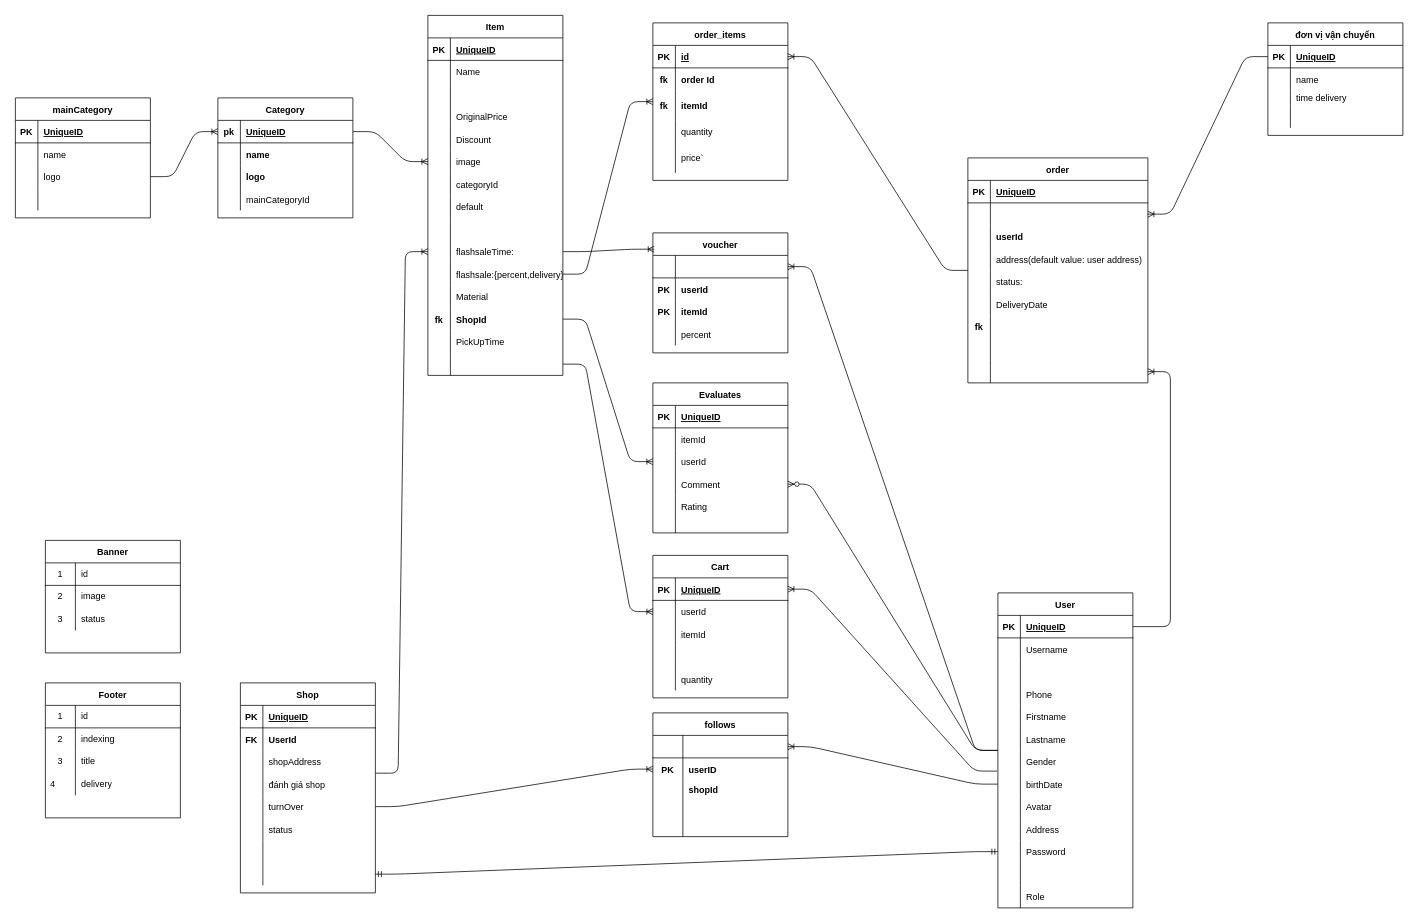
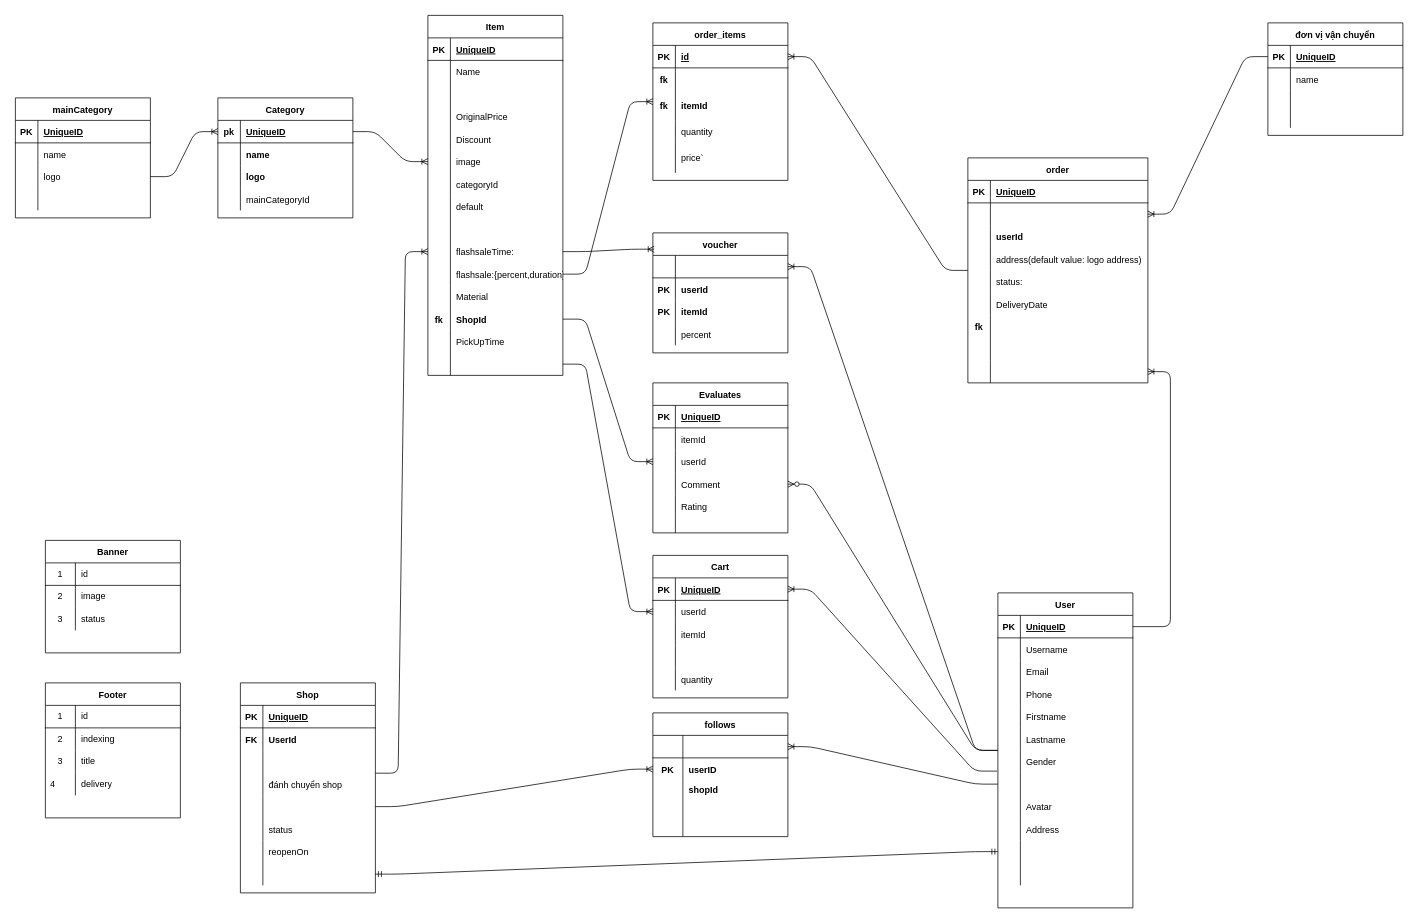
(732, 79) -> none
(1347, 98) -> none
(1080, 260) -> (1079, 260)
(520, 275) -> (521, 275)
none -> (1077, 672)
(319, 762) -> none
(1077, 784) -> none
(298, 785) -> (306, 785)
(319, 807) -> none
none -> (319, 852)
(1077, 852) -> none
(1077, 897) -> none
